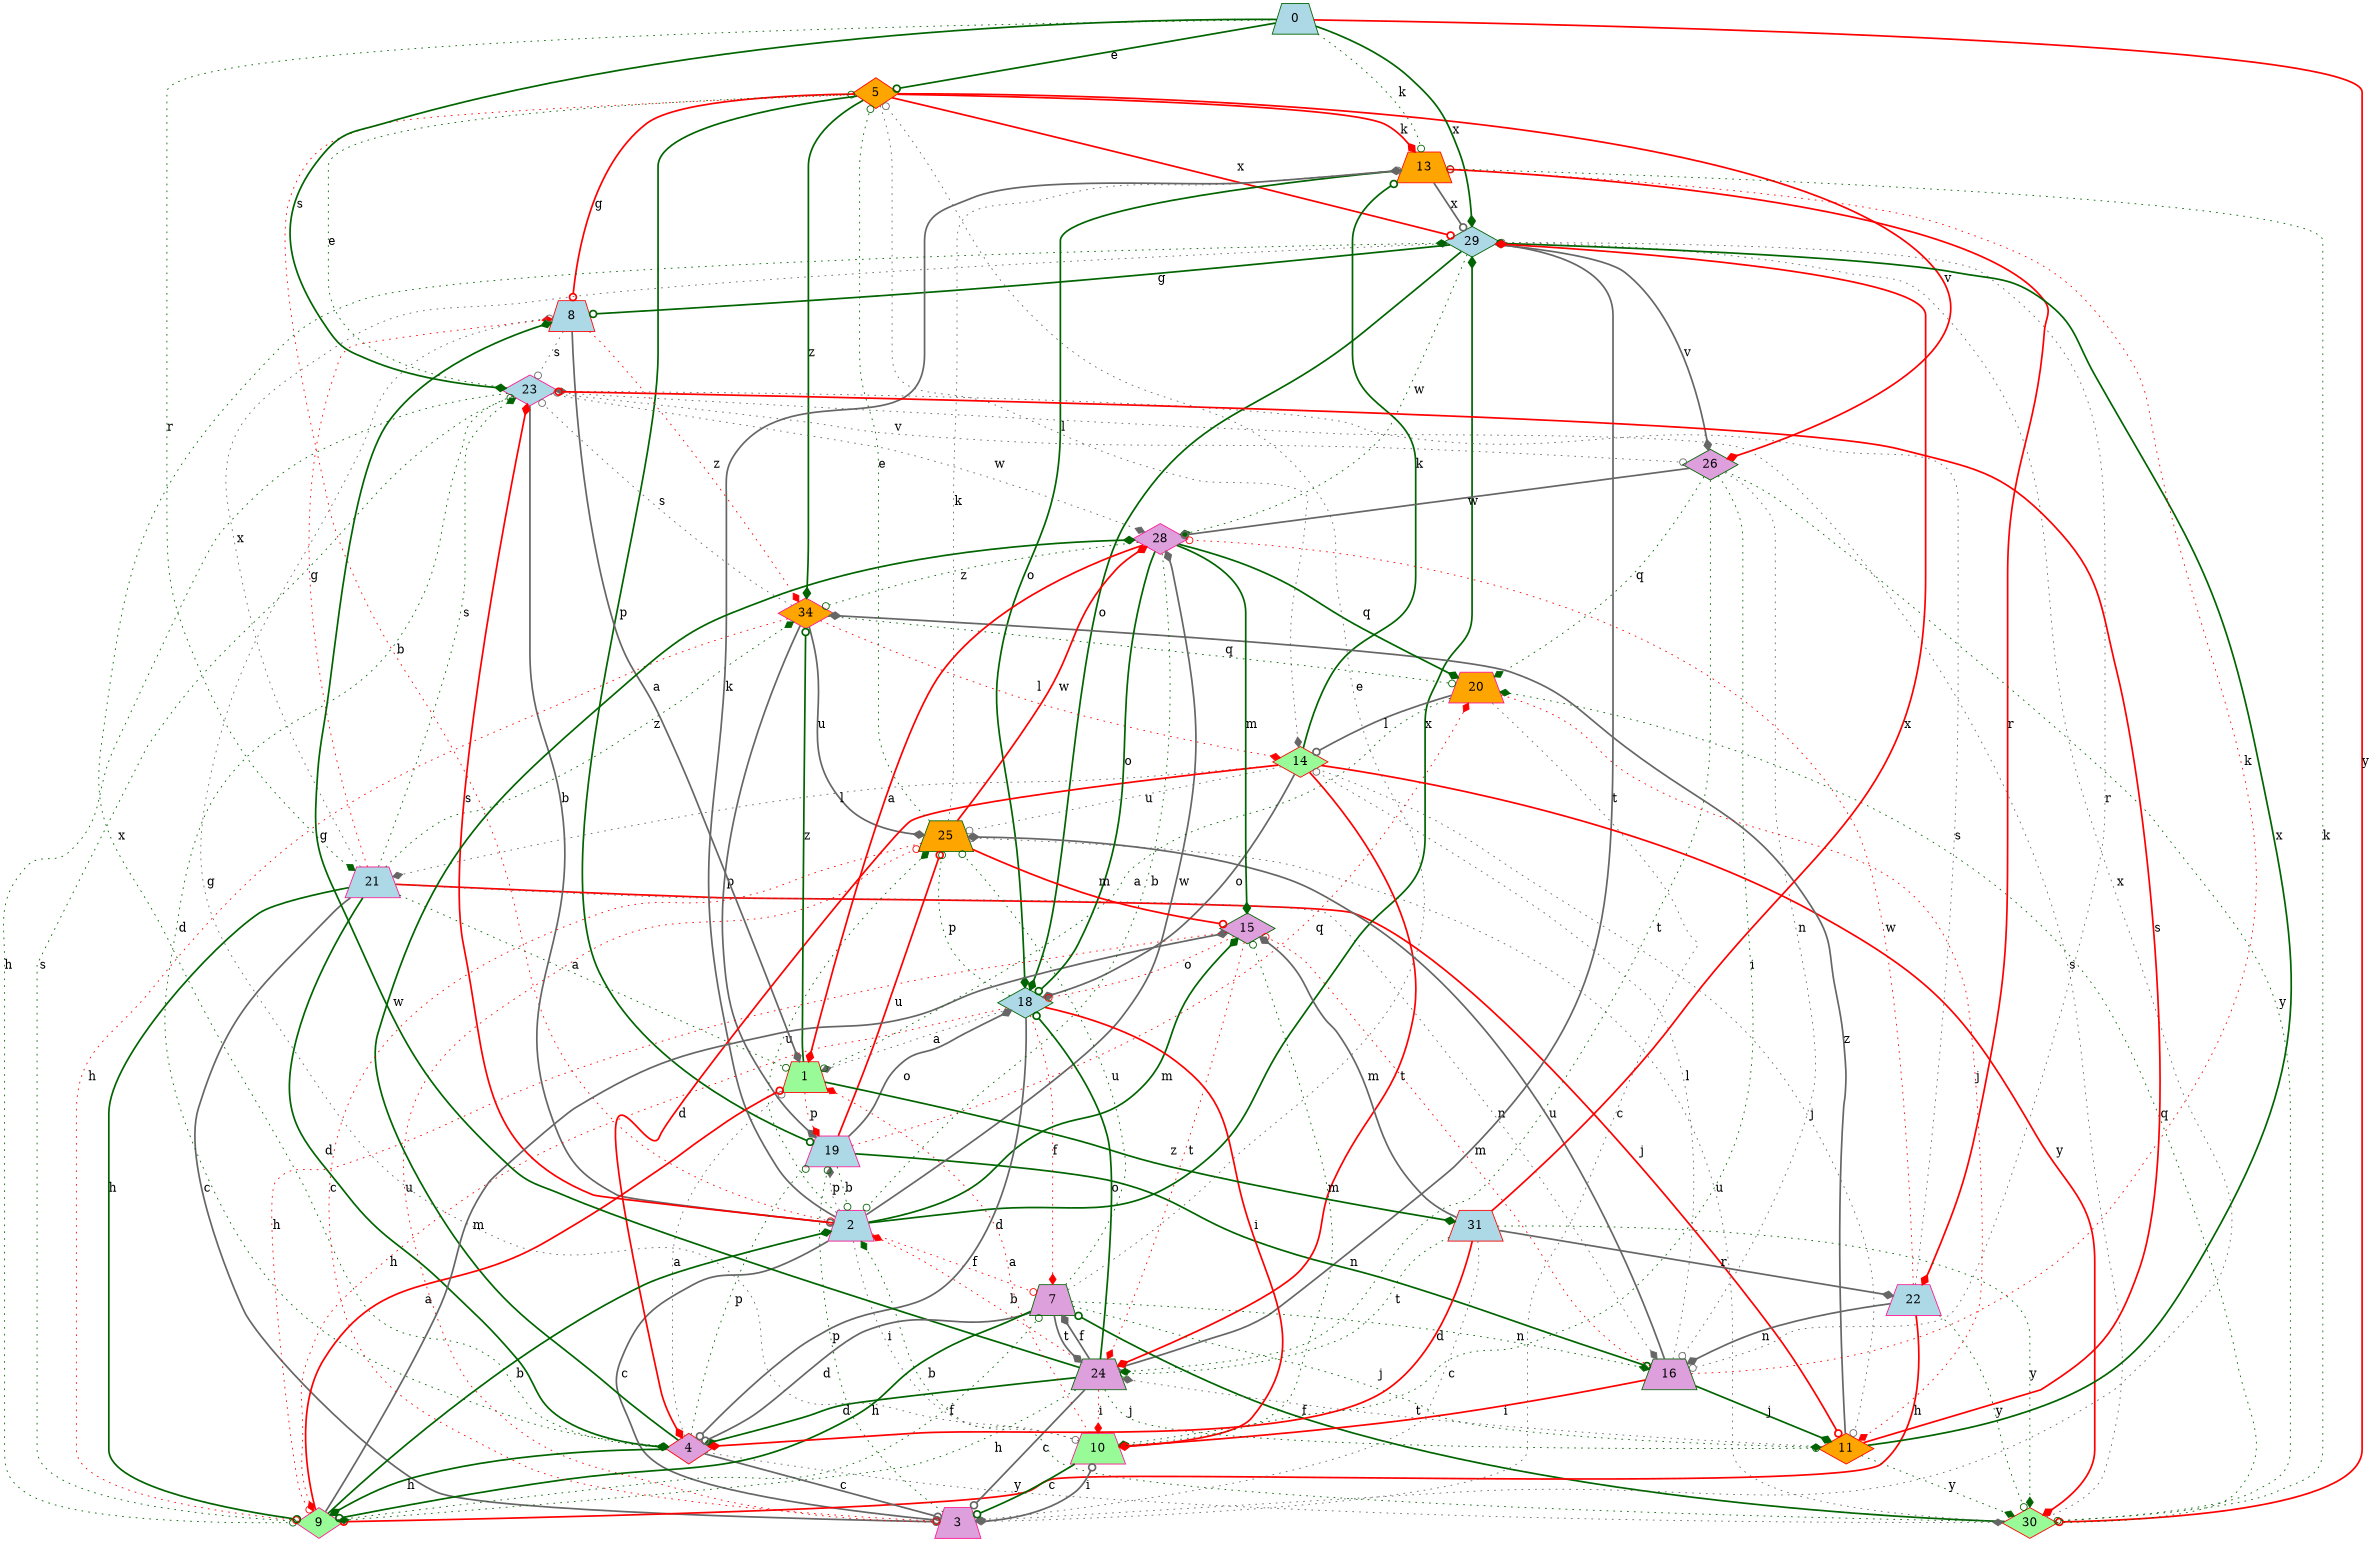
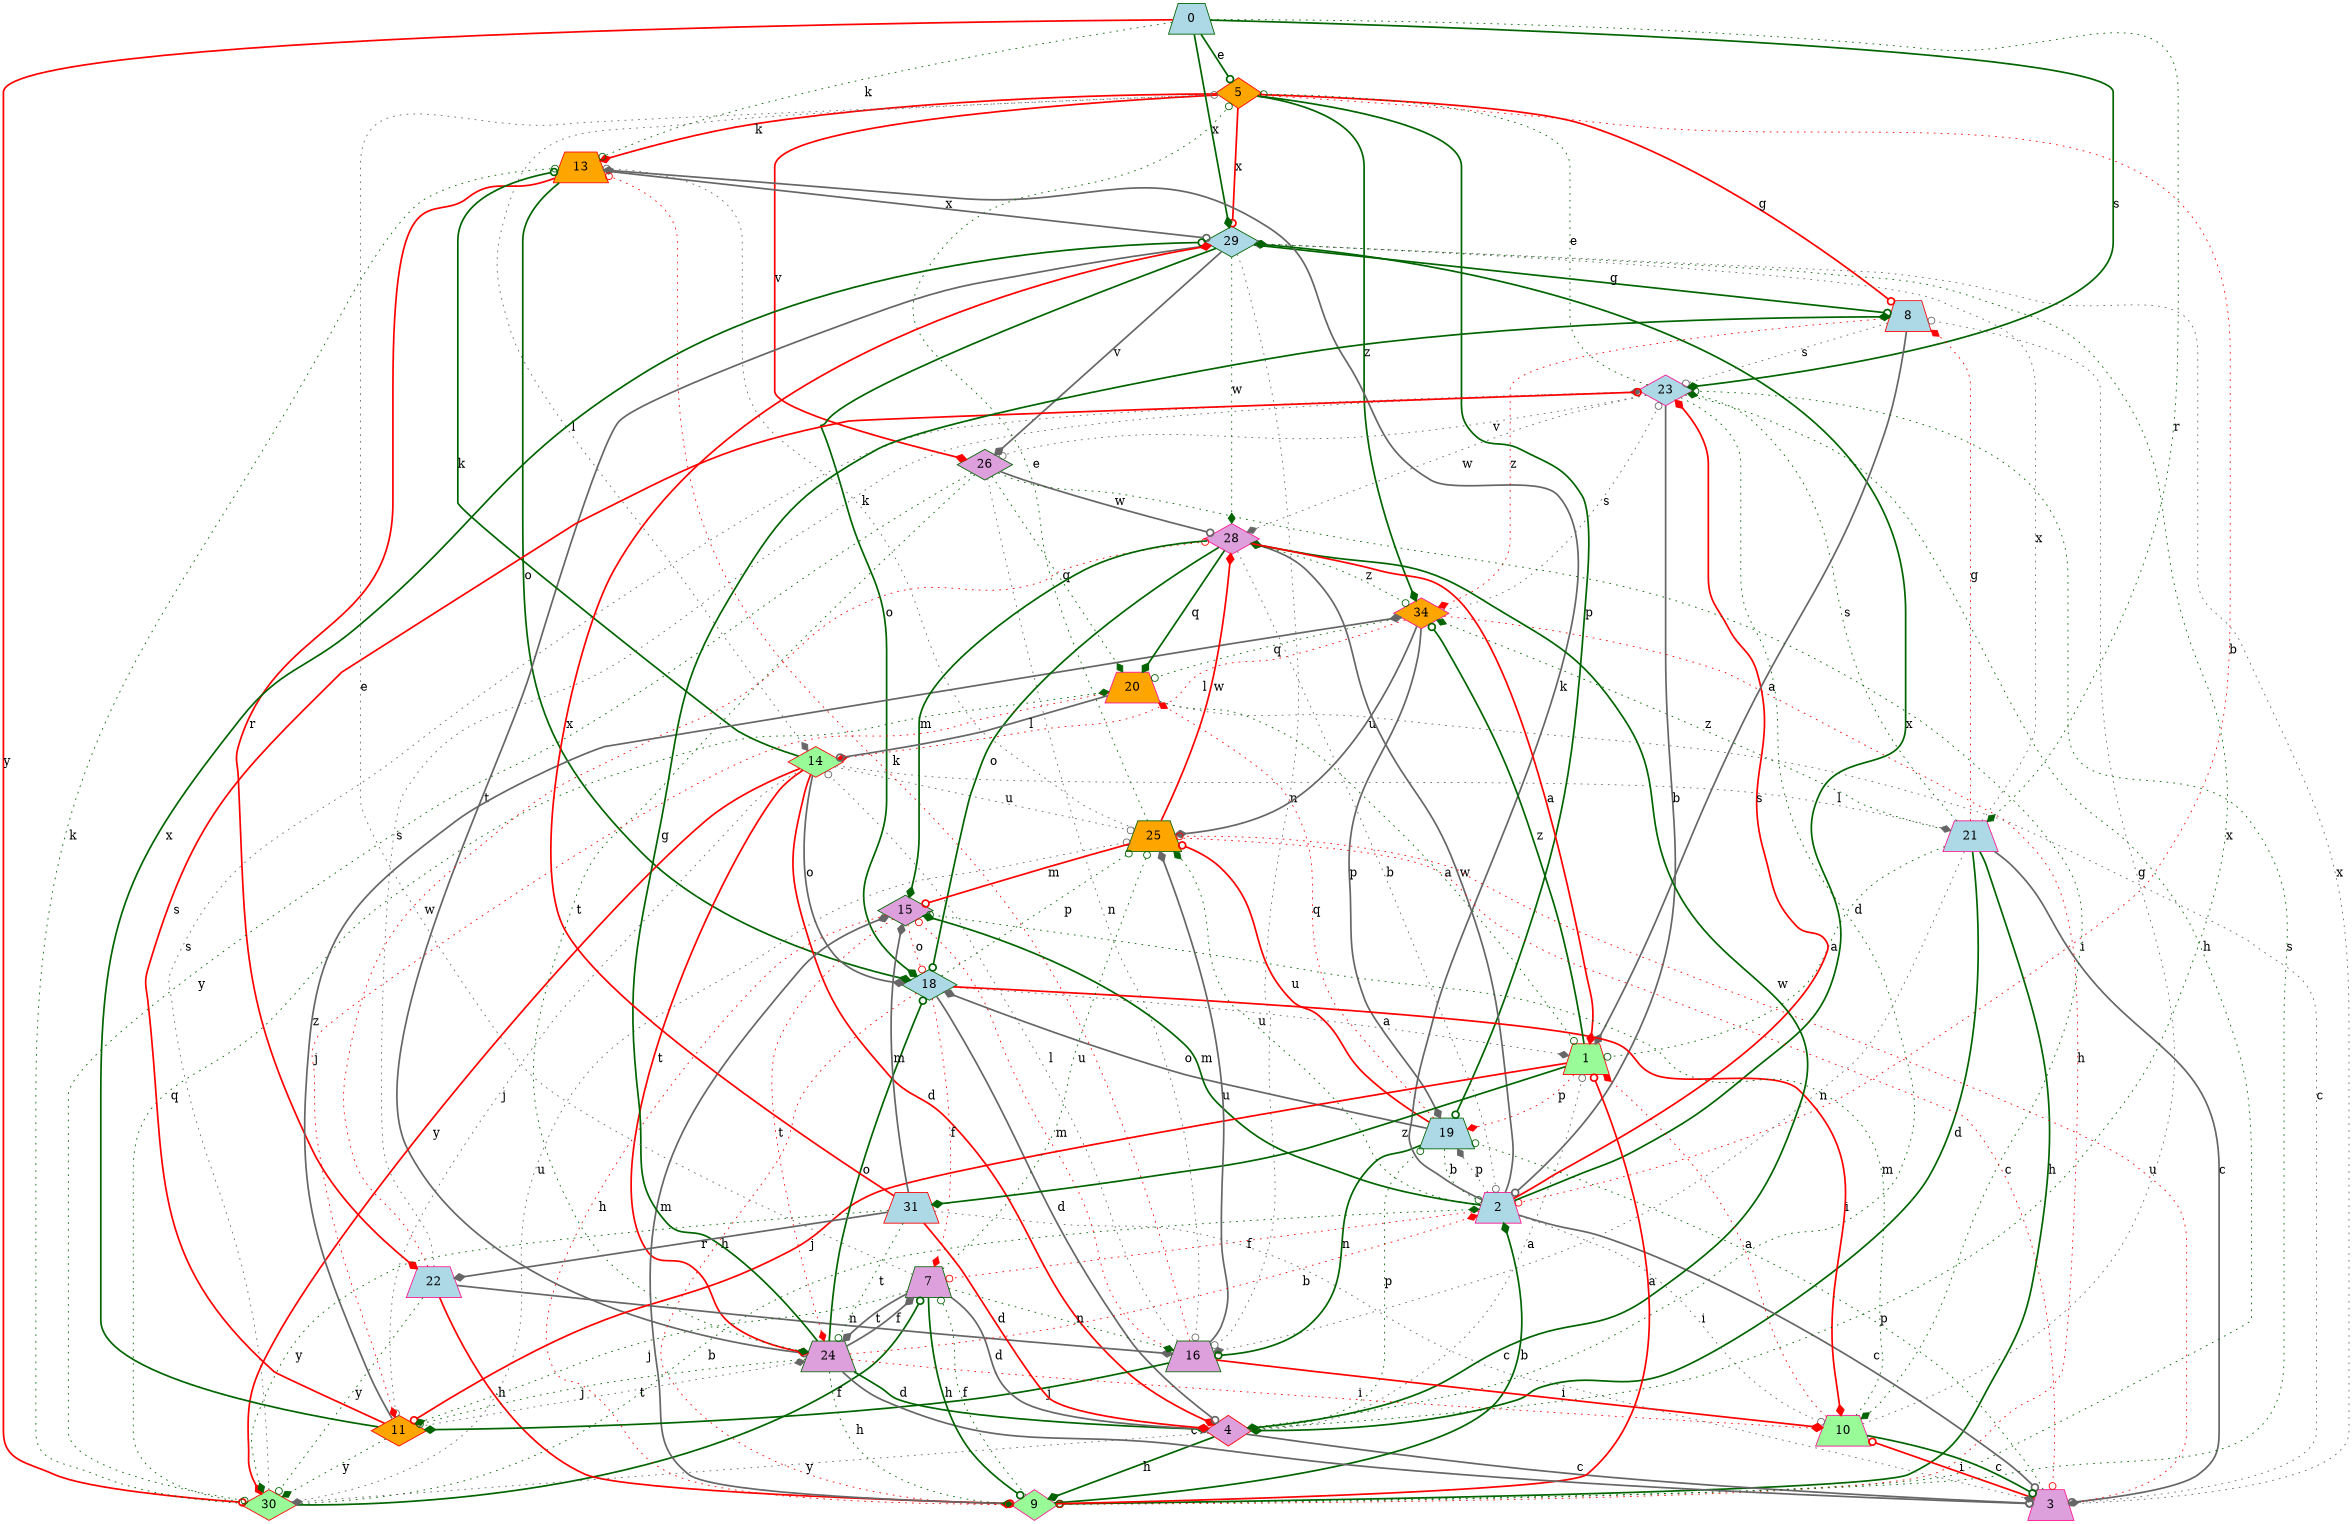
(2108, 799) -> (1294, 799)
(1129, 930) -> (1380, 863)
(1394, 934) -> (967, 1170)
(832, 1151) -> (1447, 1133)
(1050, 1507) -> (1939, 1465)
